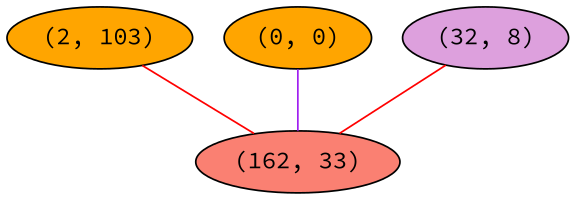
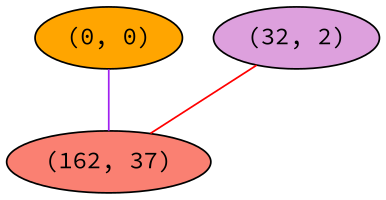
(100, 38) -> none
(486, 38) -> (296, 38)
(298, 162) -> (109, 162)
